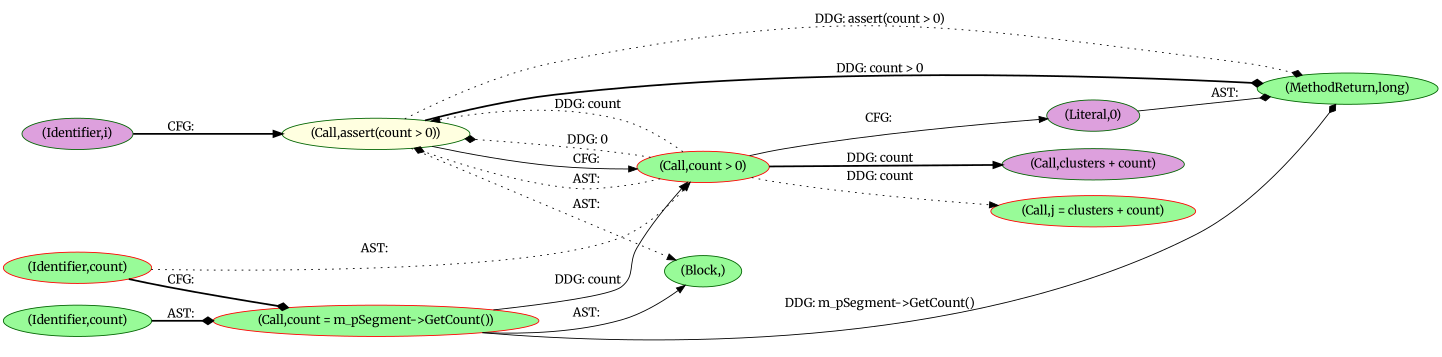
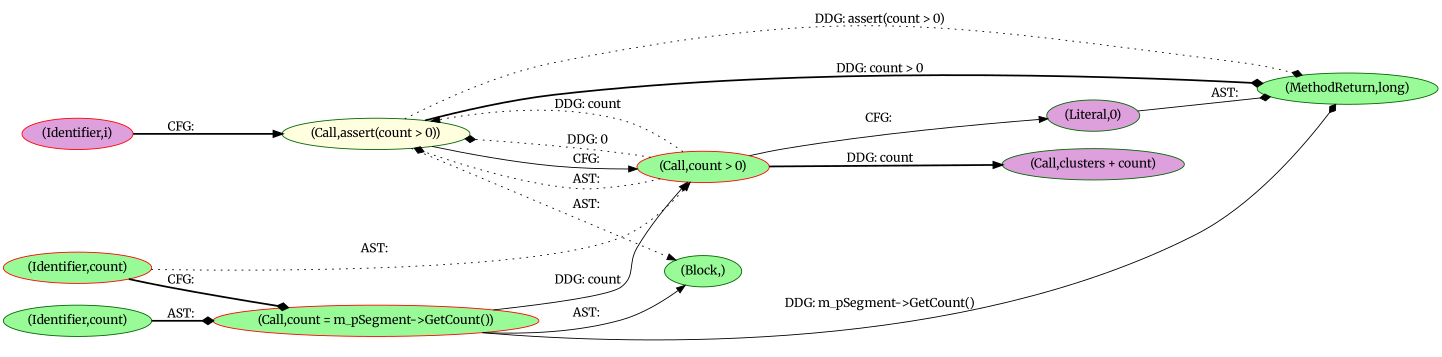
(78, 134) -> (78, 134)
(1093, 211) -> none
